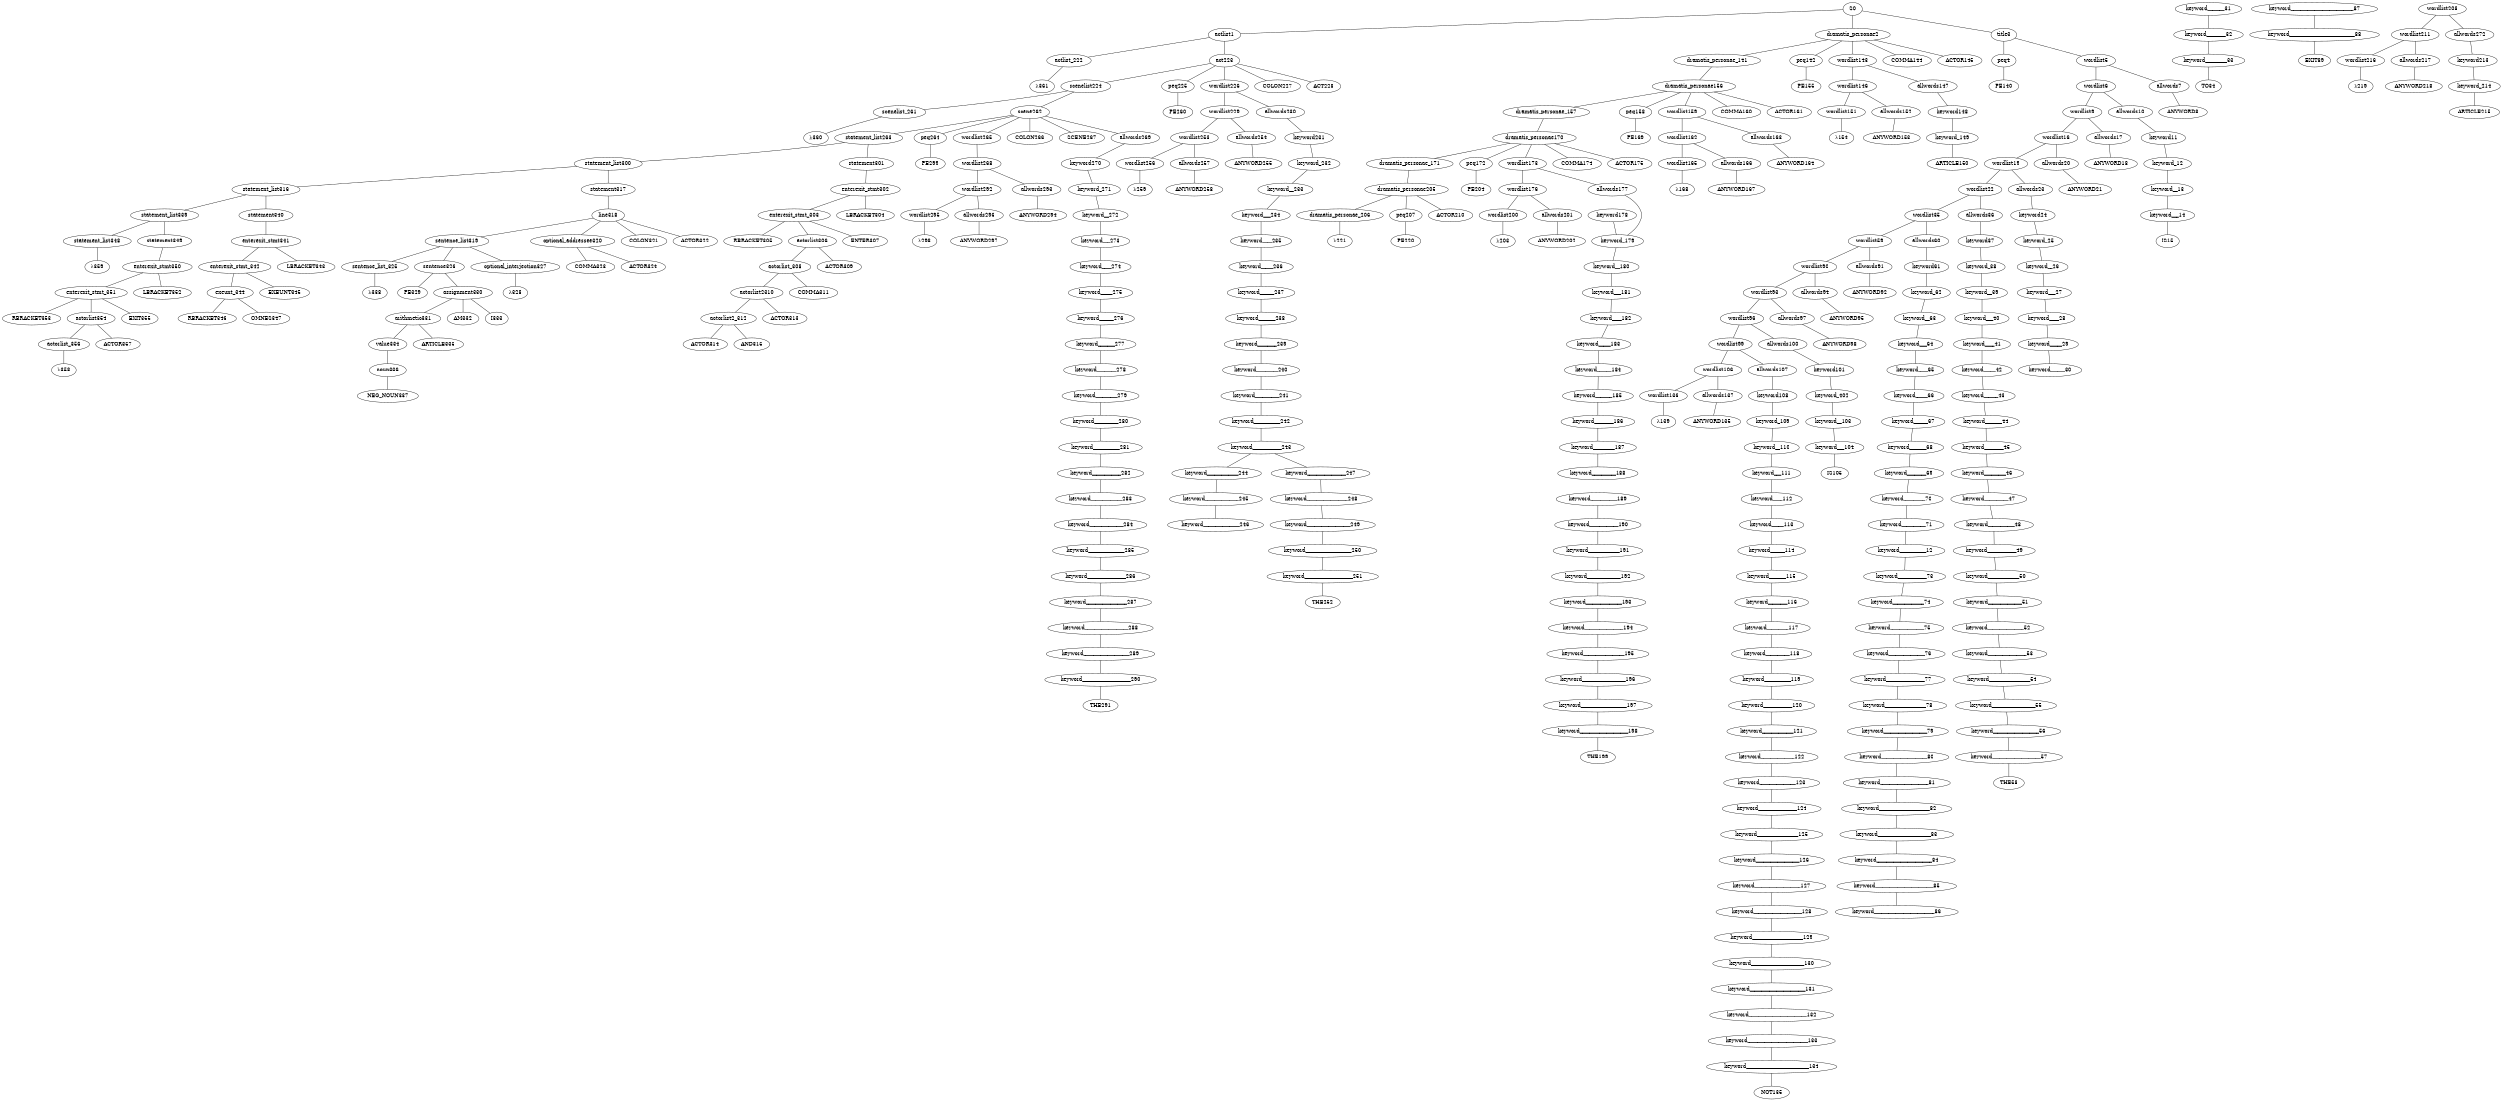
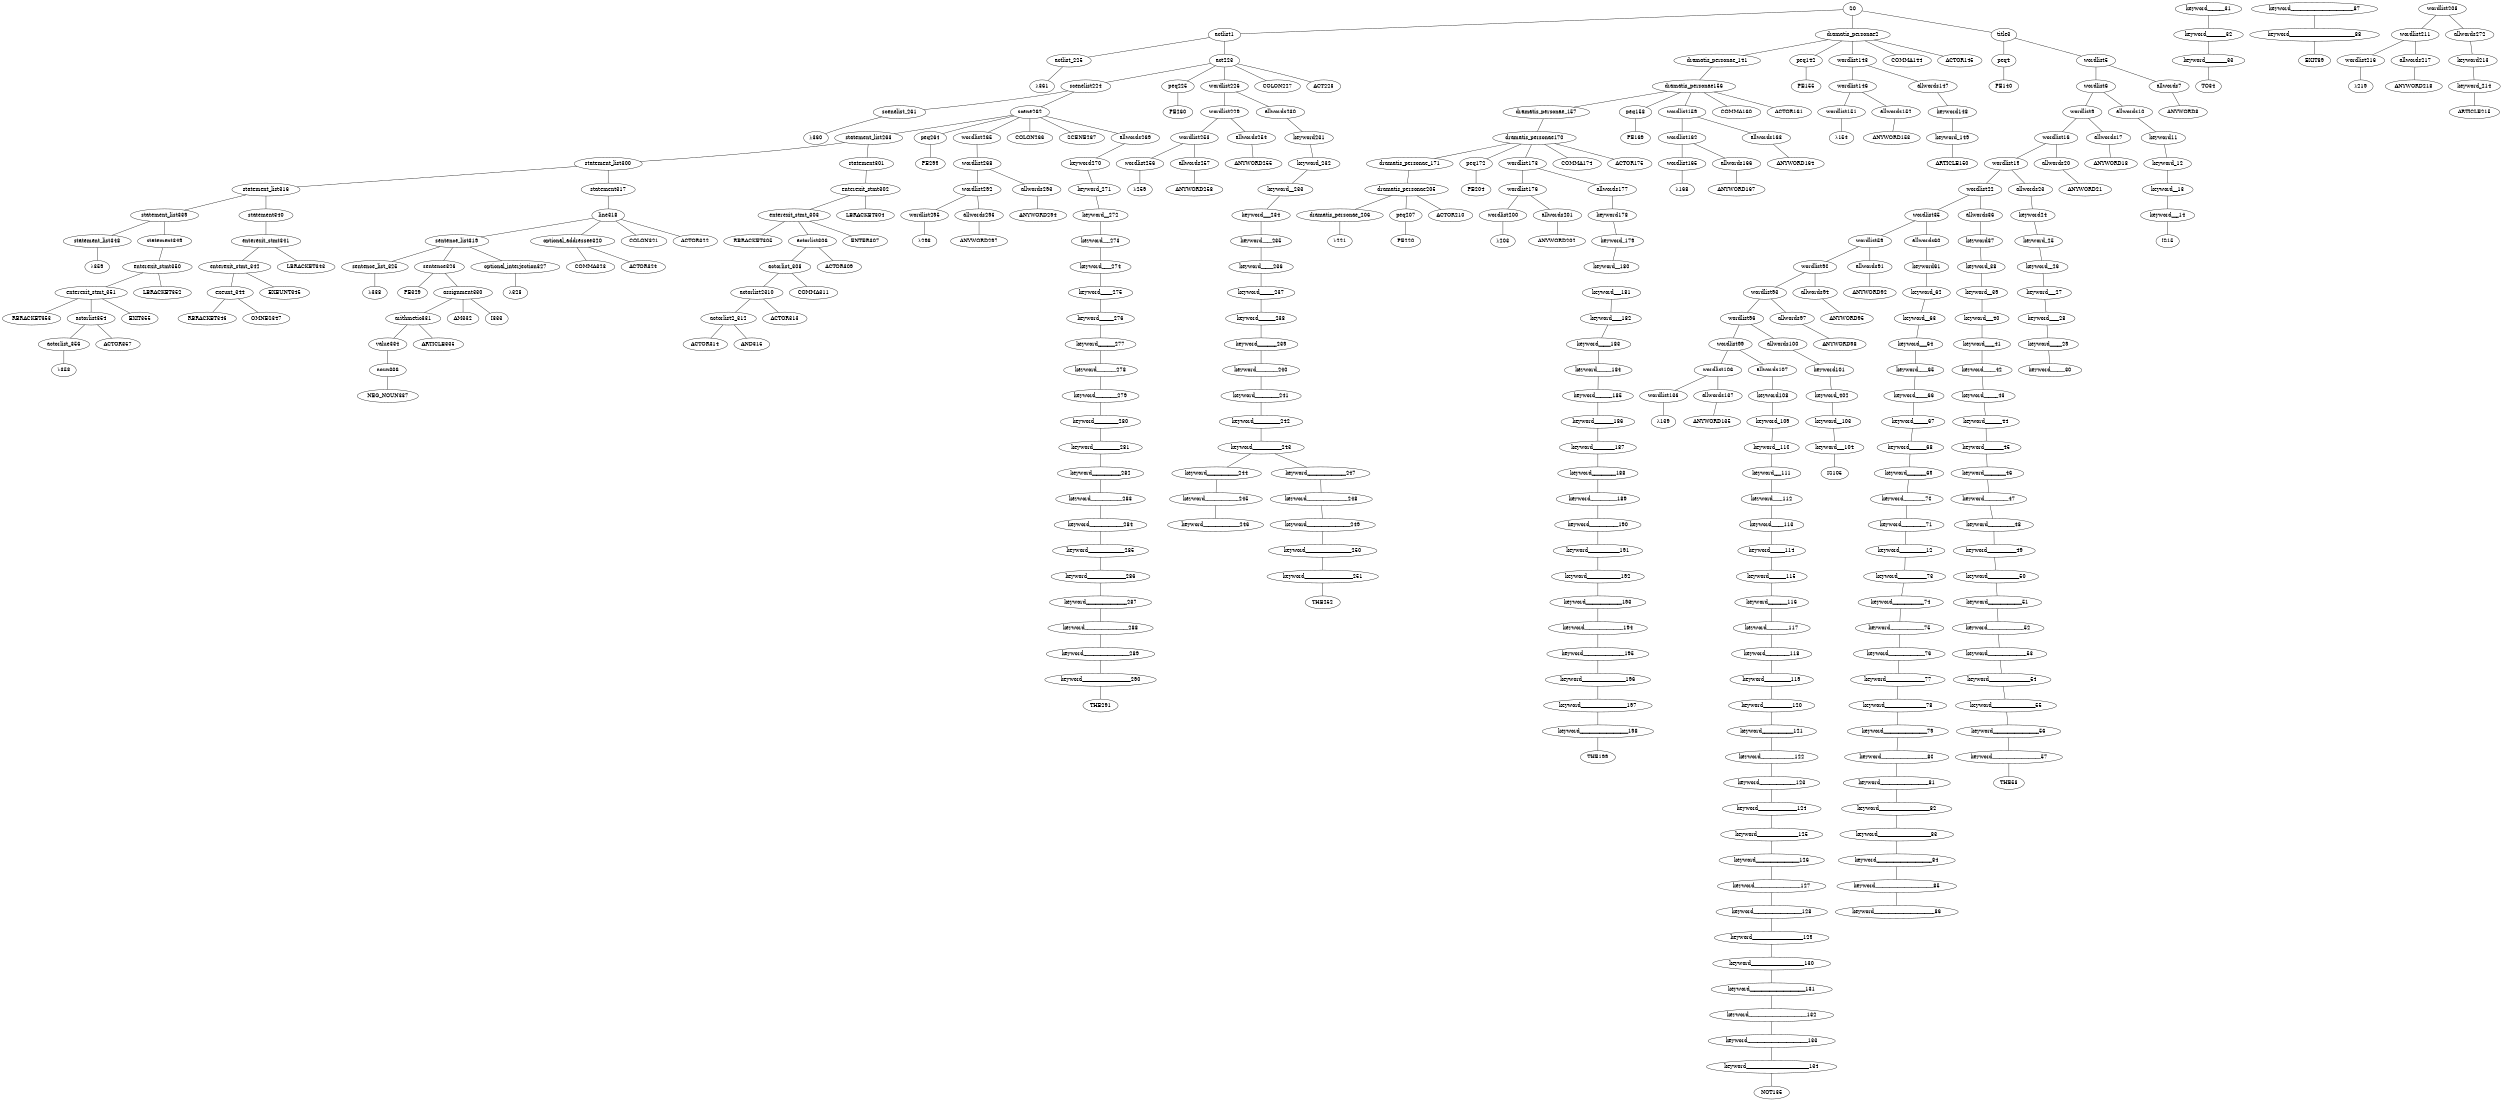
(1069, 61) -> (1069, 61)
(1642, 214) -> (1612, 202)
(1611, 280) -> none
none -> (1598, 486)
